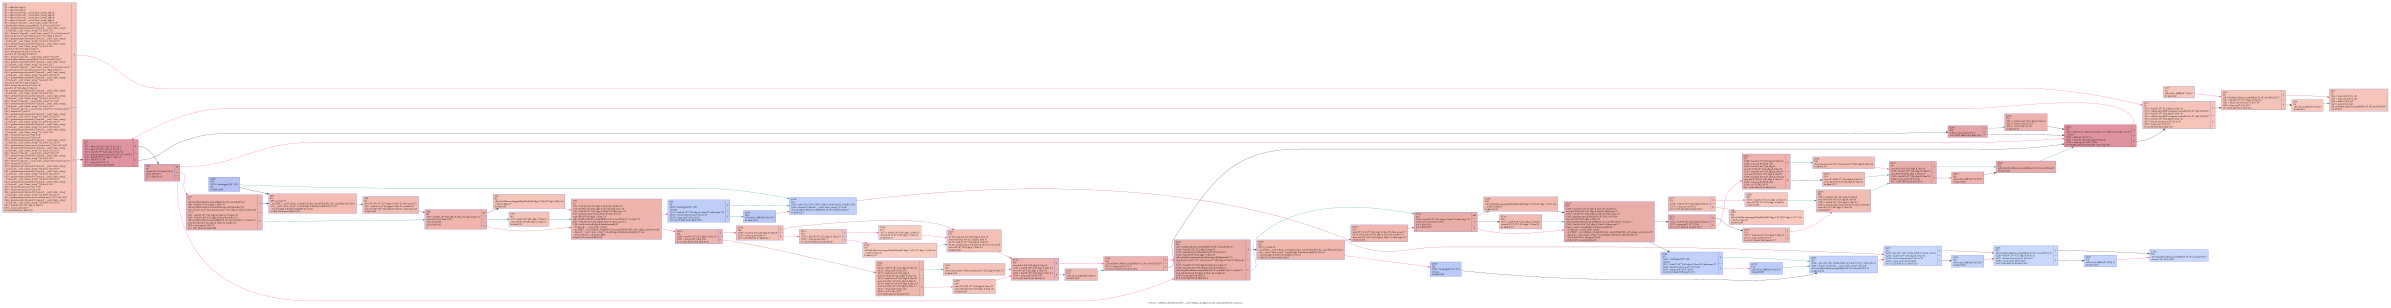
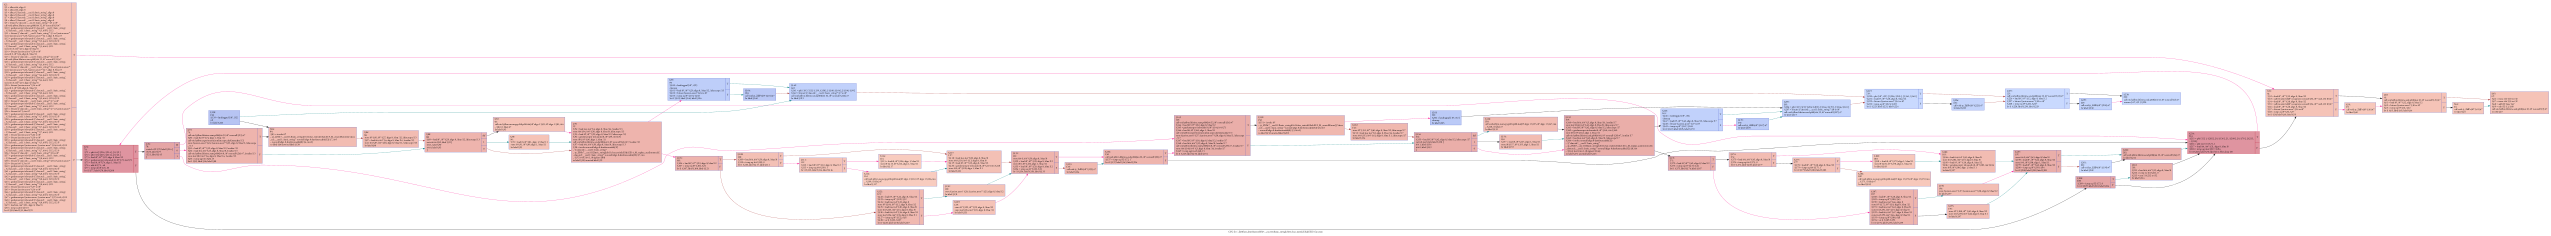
none -> (2341, 110)
none -> (1783, 163)
(1968, 178) -> (2095, 166)
